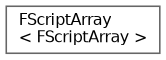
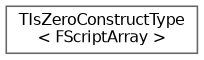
(83, 30) -> (102, 30)
